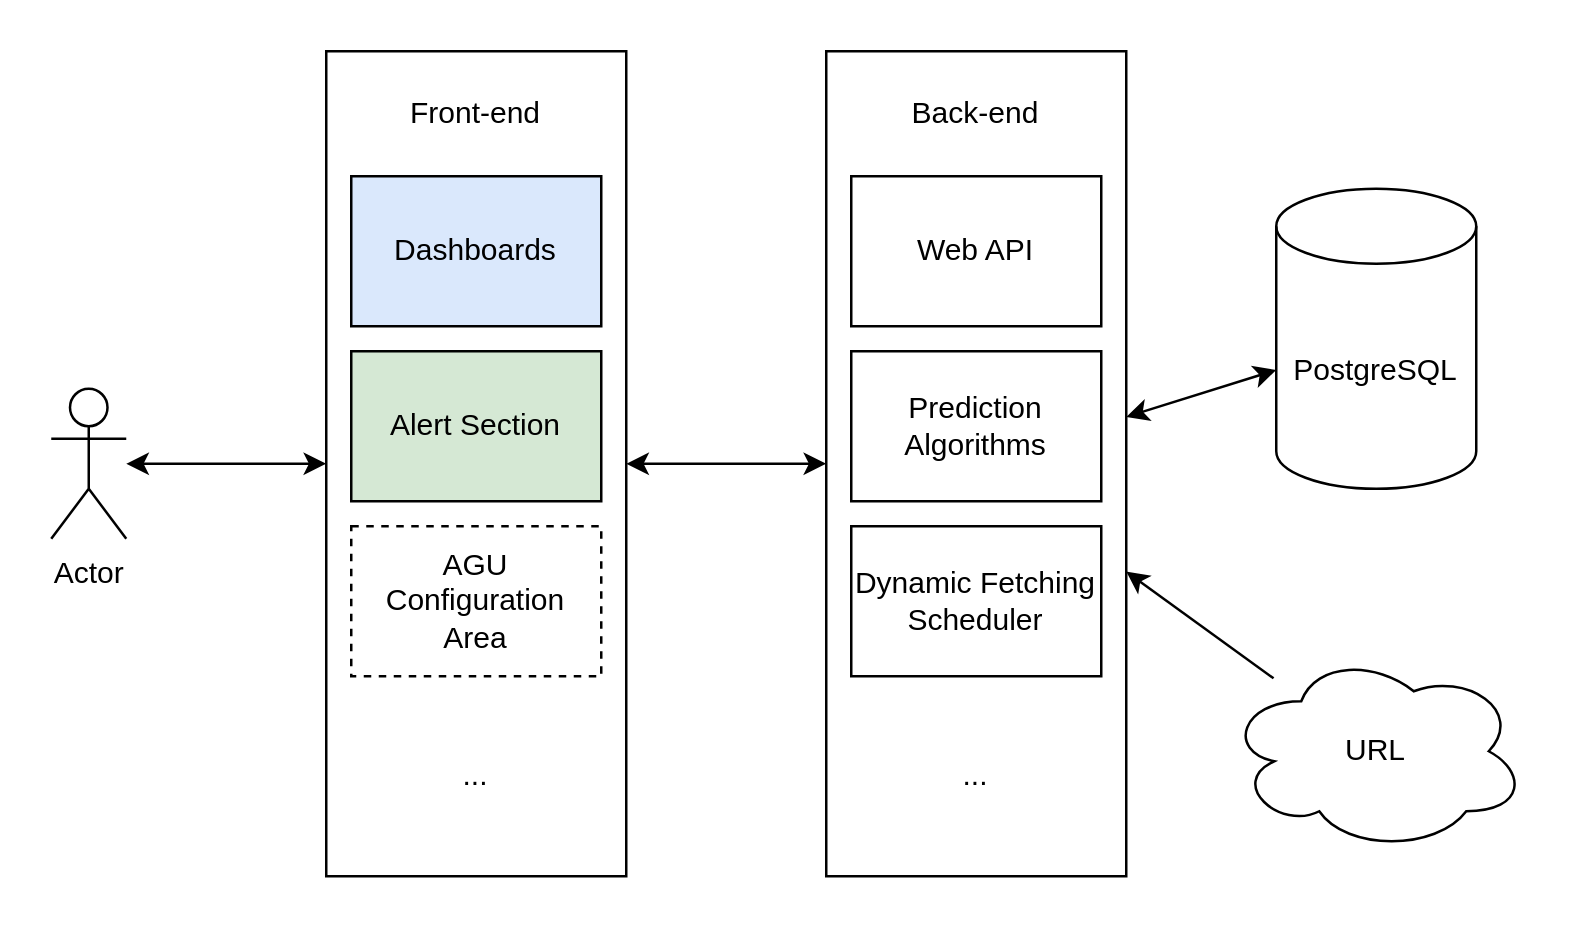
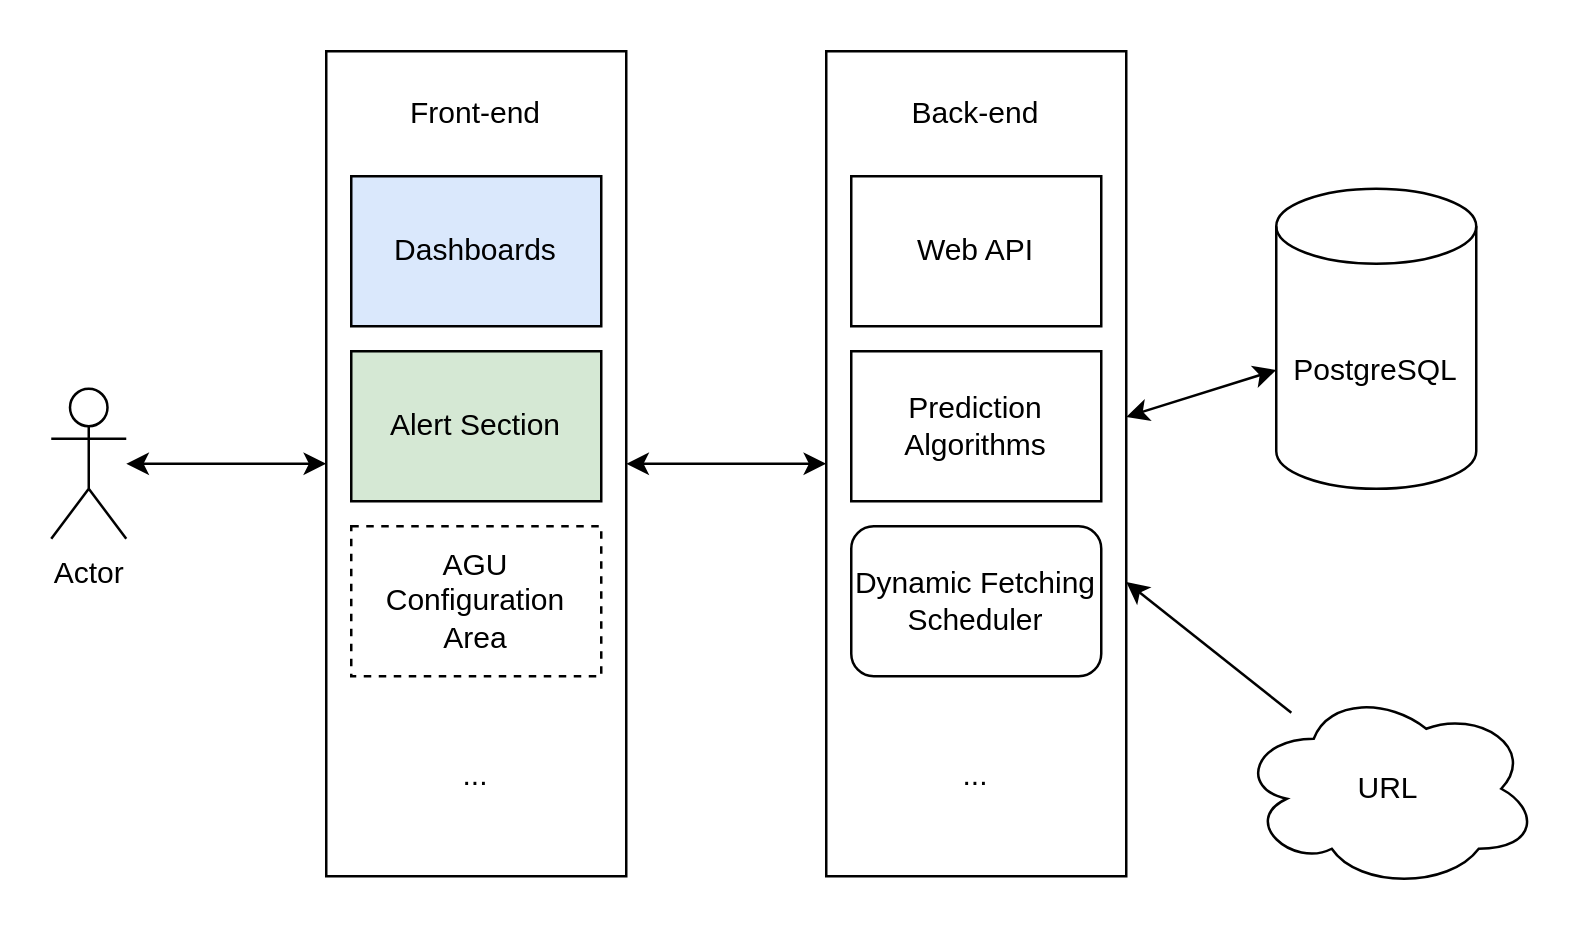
(976, 601) -> (976, 601)
(1376, 751) -> (1389, 789)
